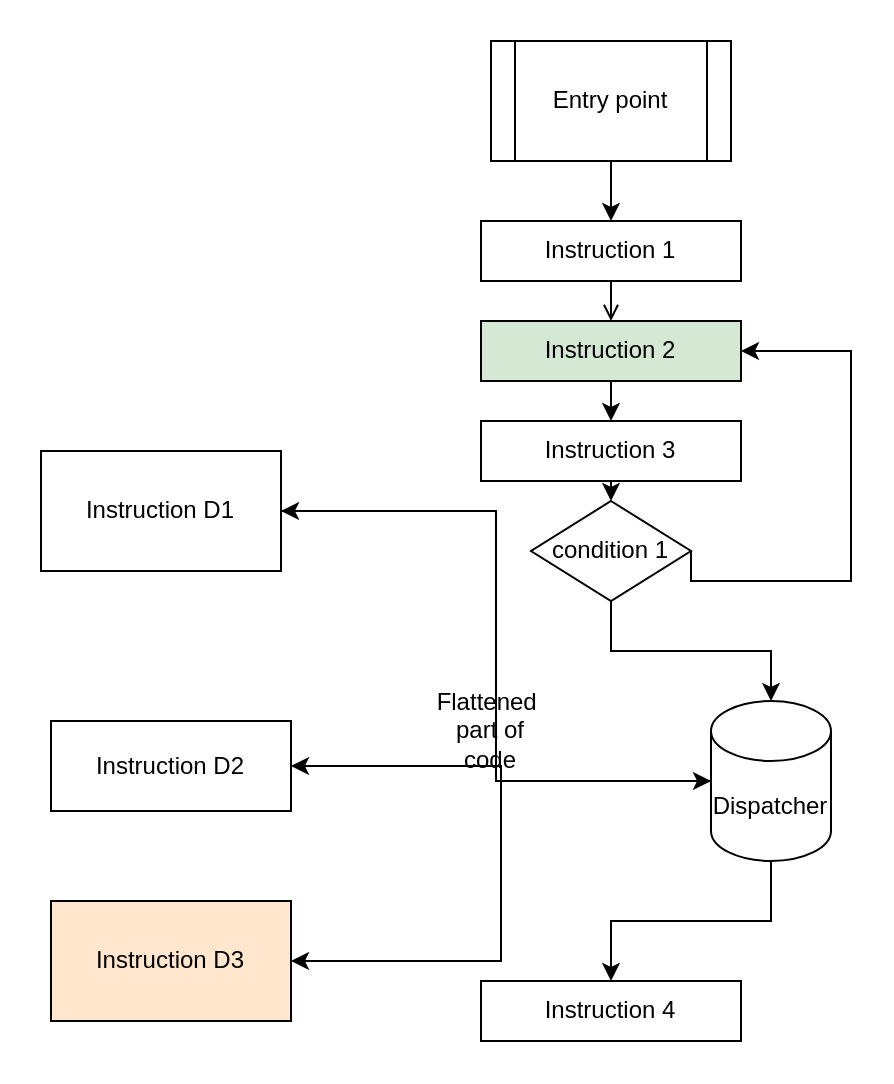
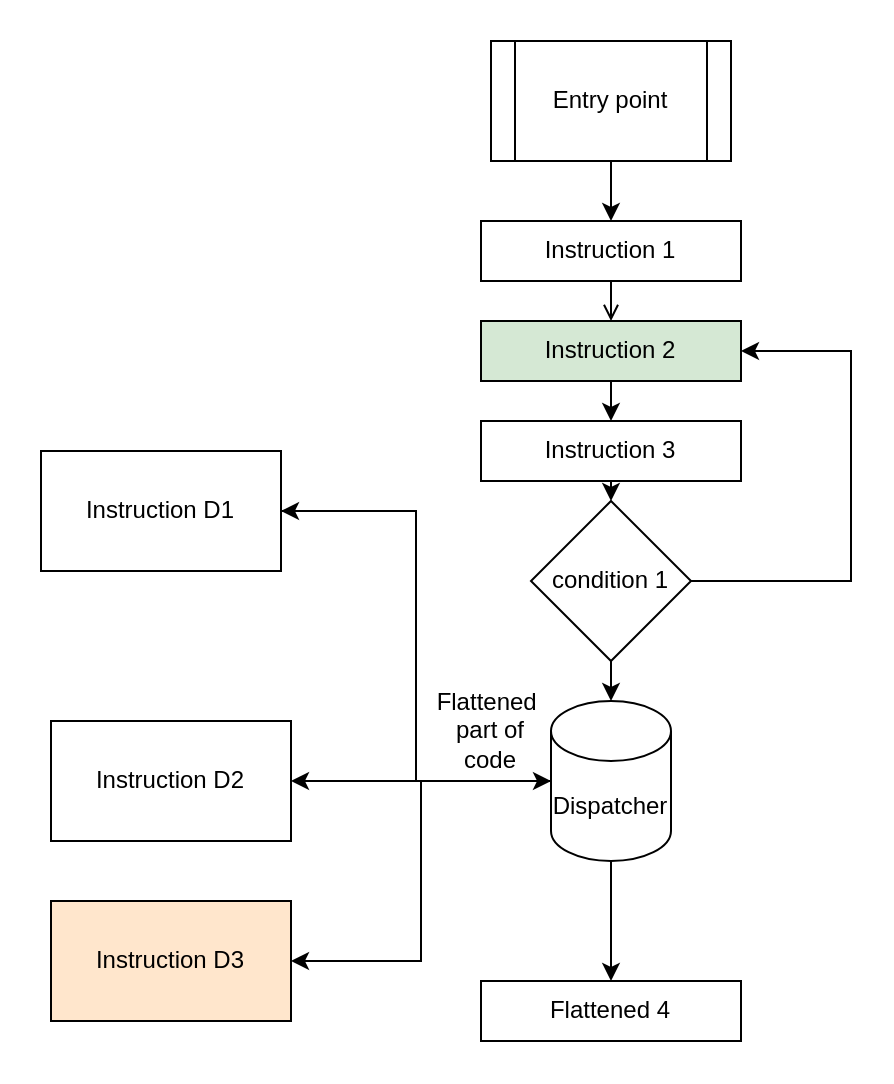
(611, 551) -> (611, 581)
(171, 766) -> (171, 781)
(771, 781) -> (611, 781)
(611, 1011) -> (611, 1011)
